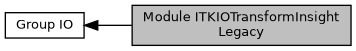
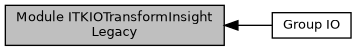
(115, 25) -> (255, 25)
